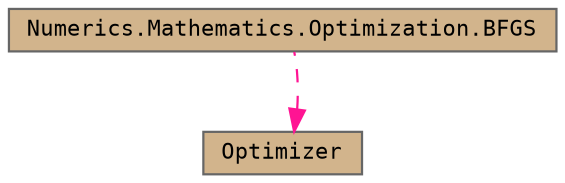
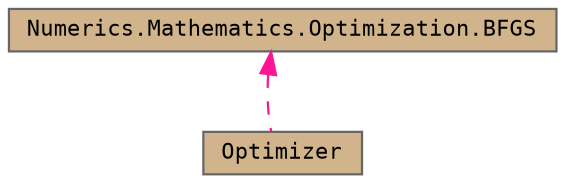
(298, 80) -> (268, 103)
